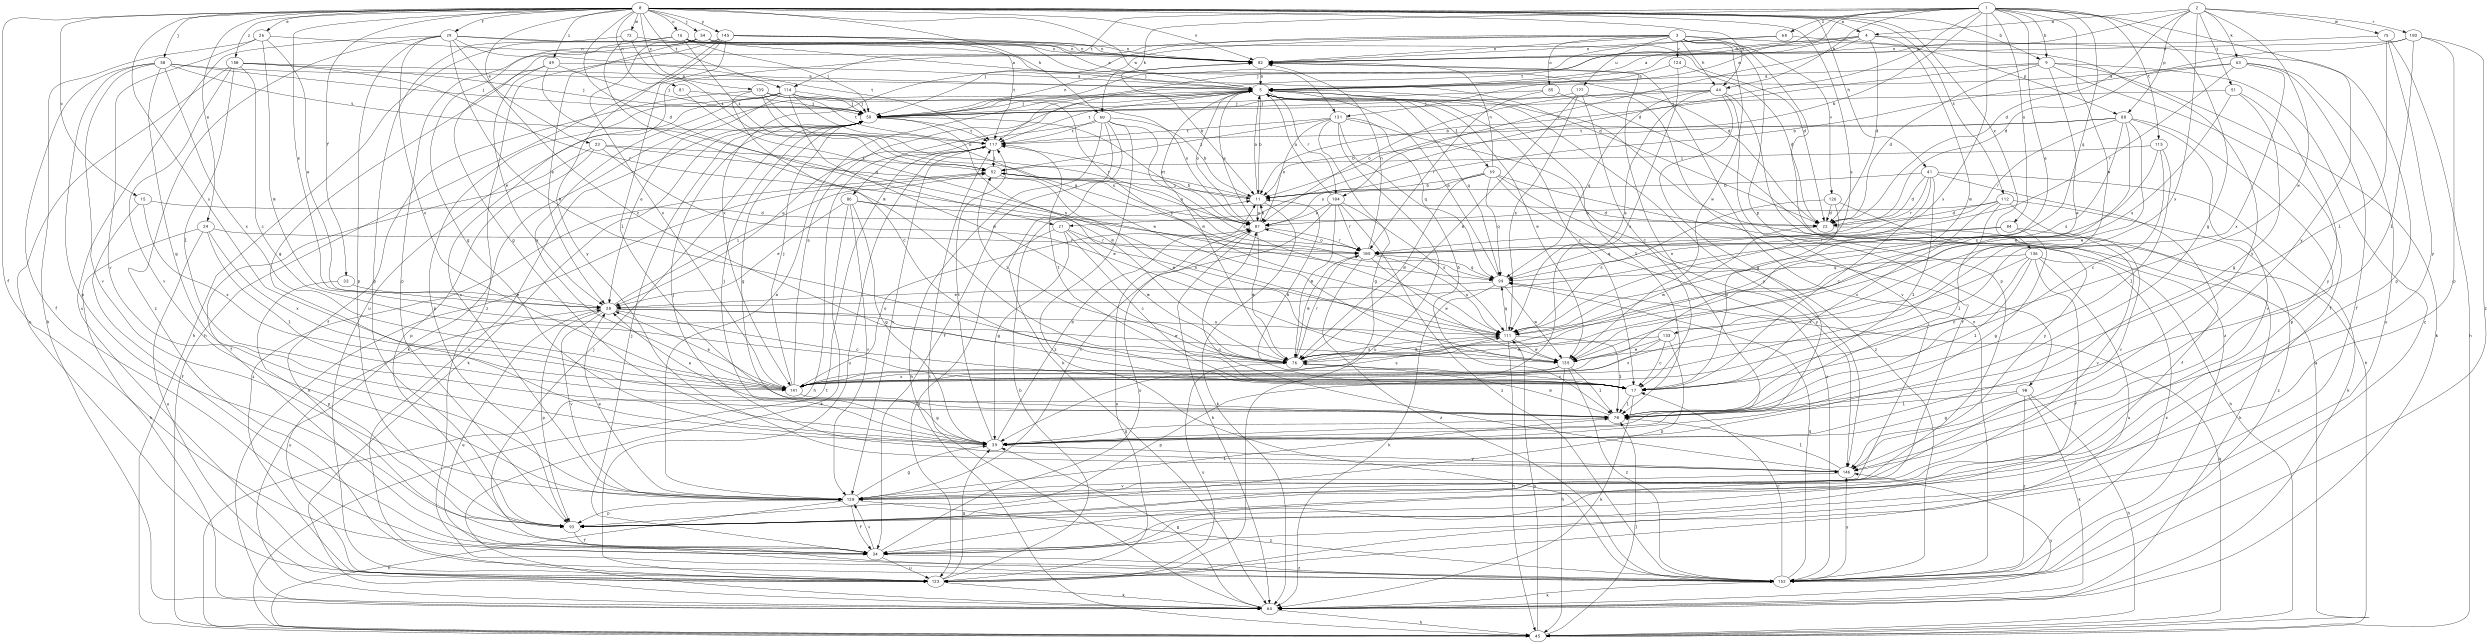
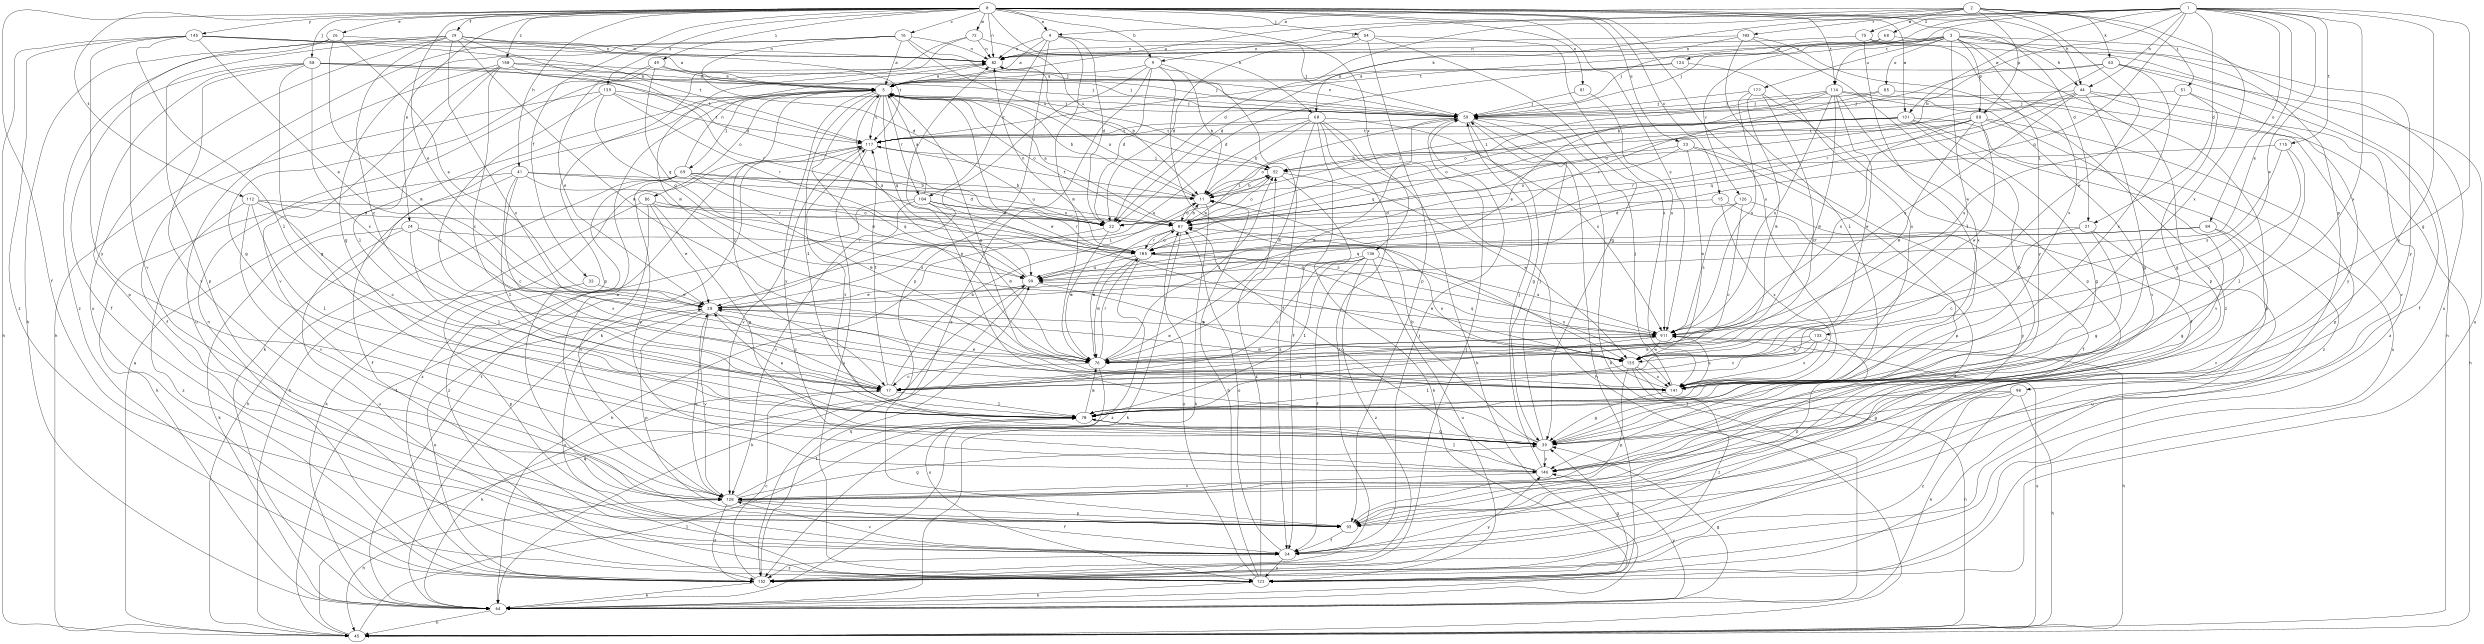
(1168, 312) -> (1251, 274)
(1508, 336) -> (1664, 336)
